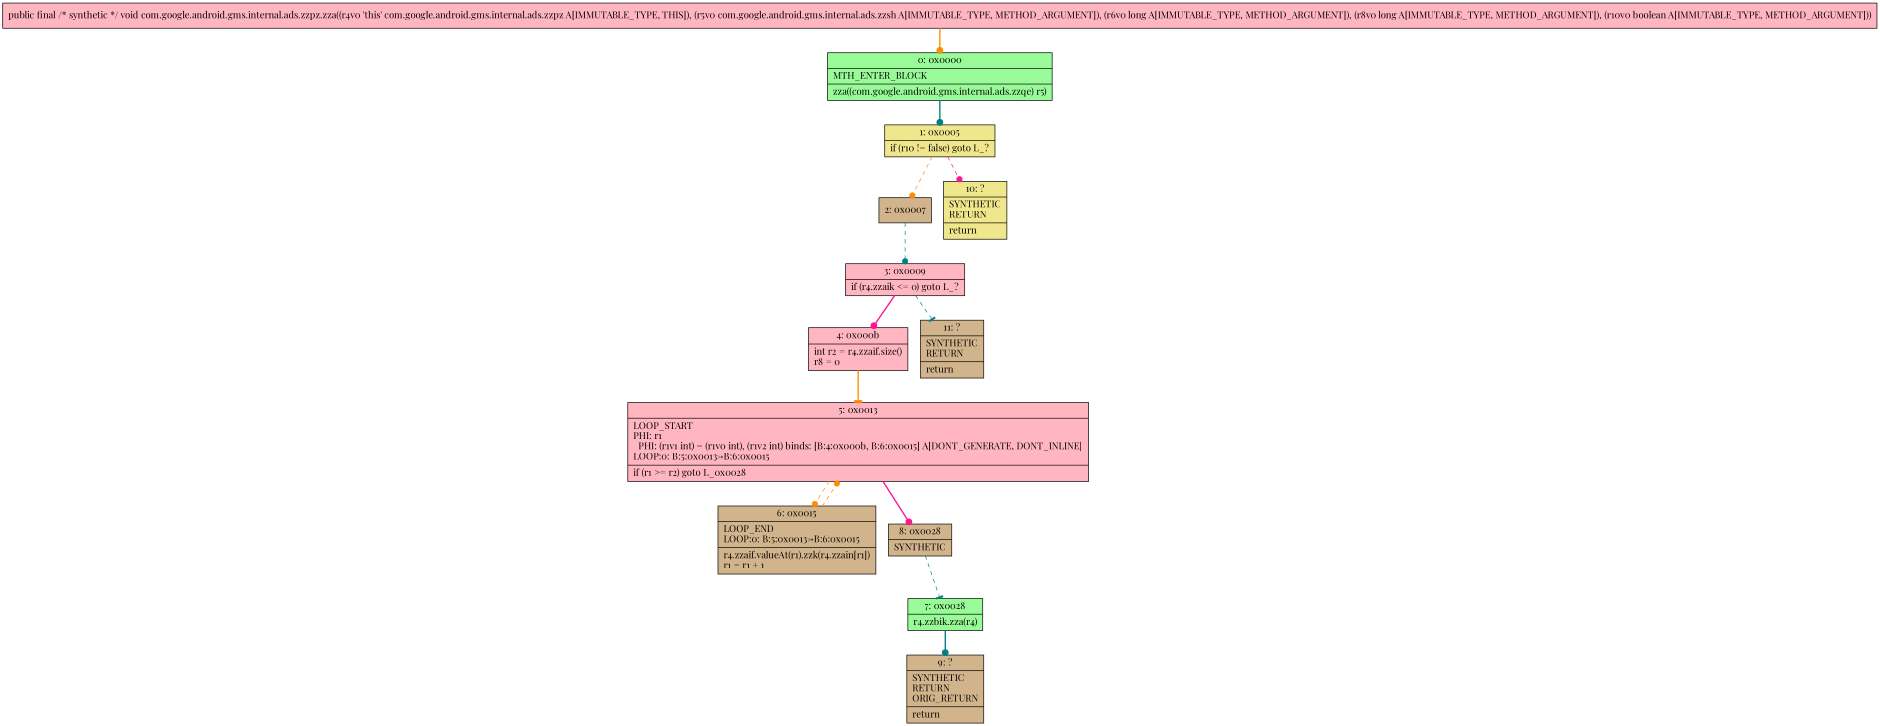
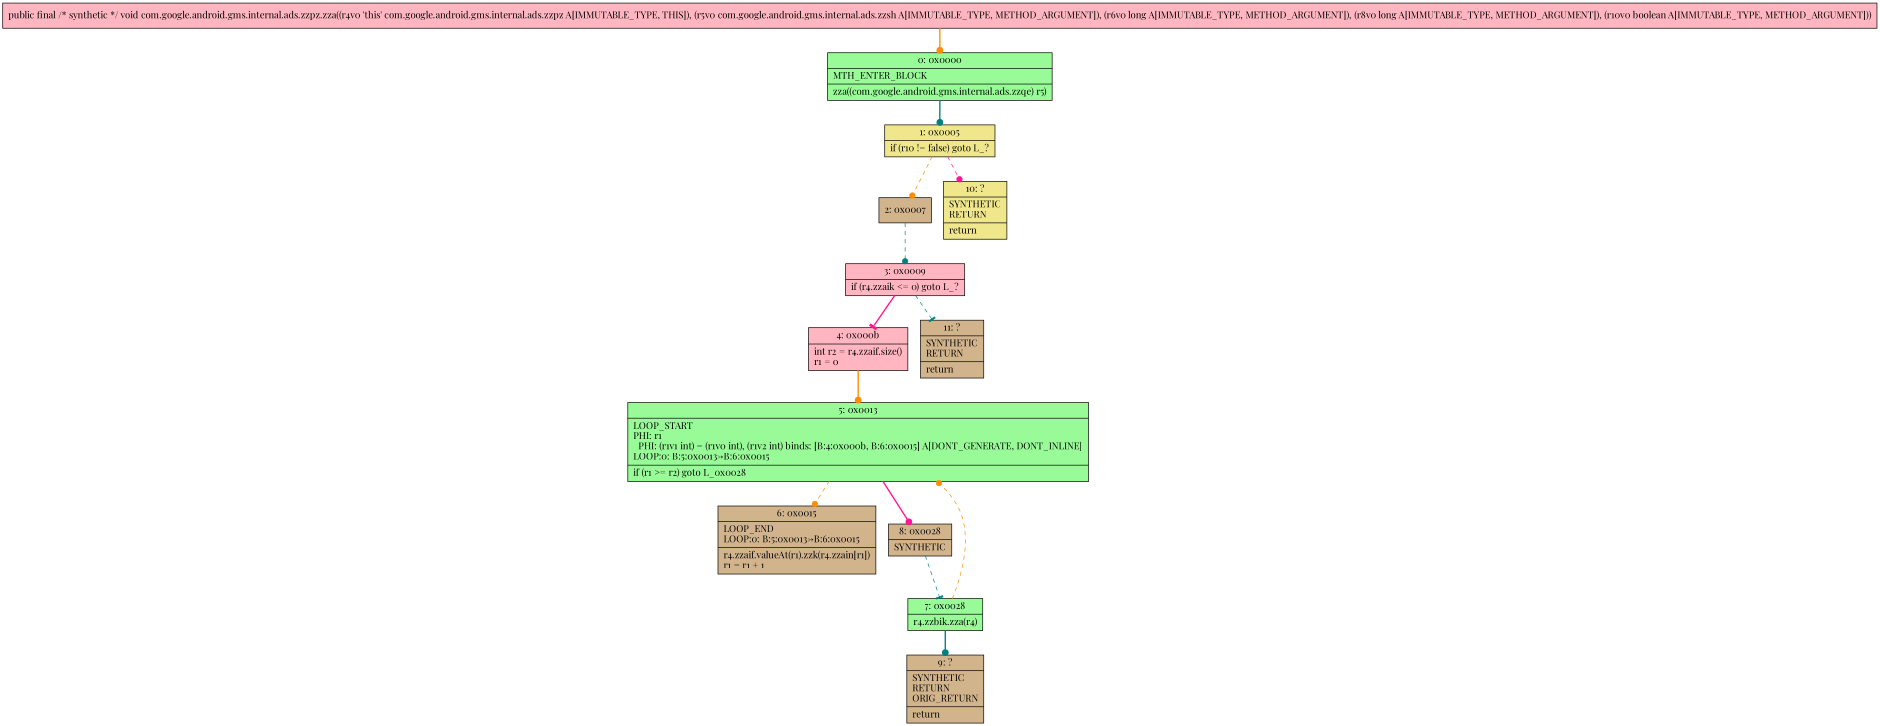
(885, 310) -> (885, 310)
(827, 362) -> (827, 362)
(858, 385) -> (858, 385)
(858, 442) -> (858, 442)
(829, 496) -> (965, 539)
